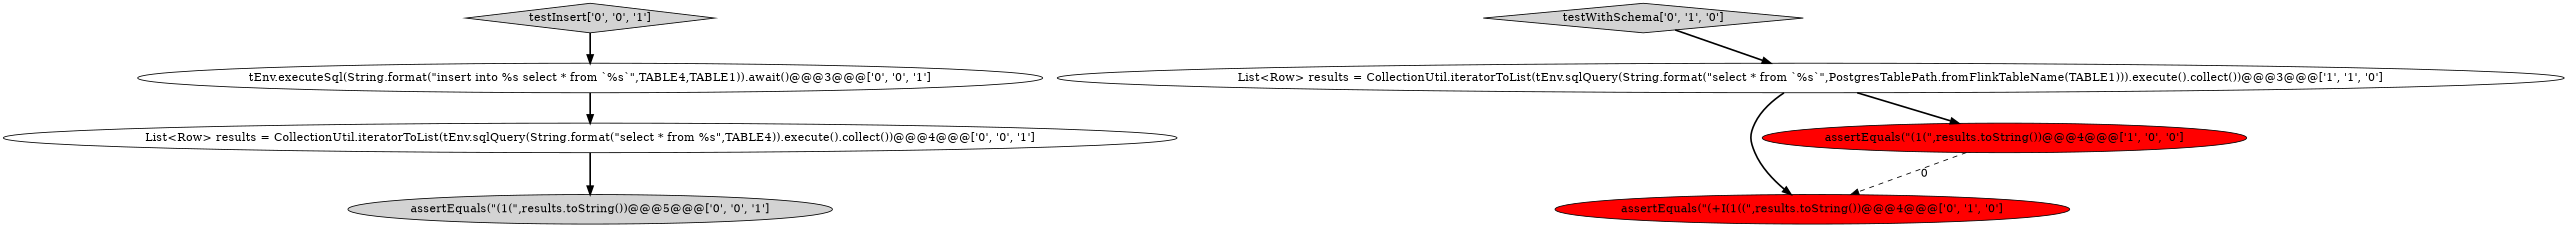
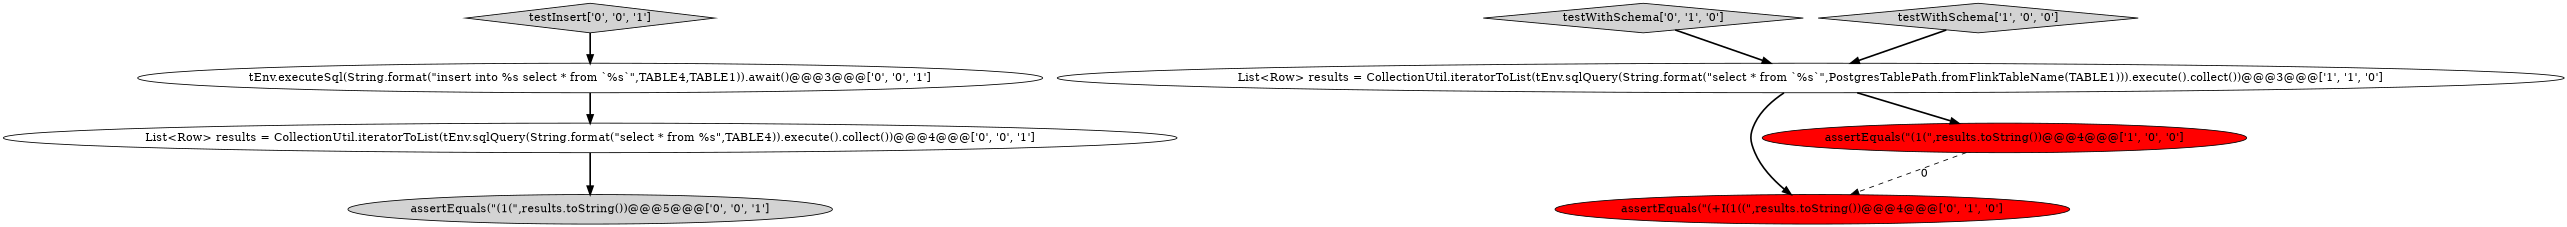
none -> (1978, 18)
